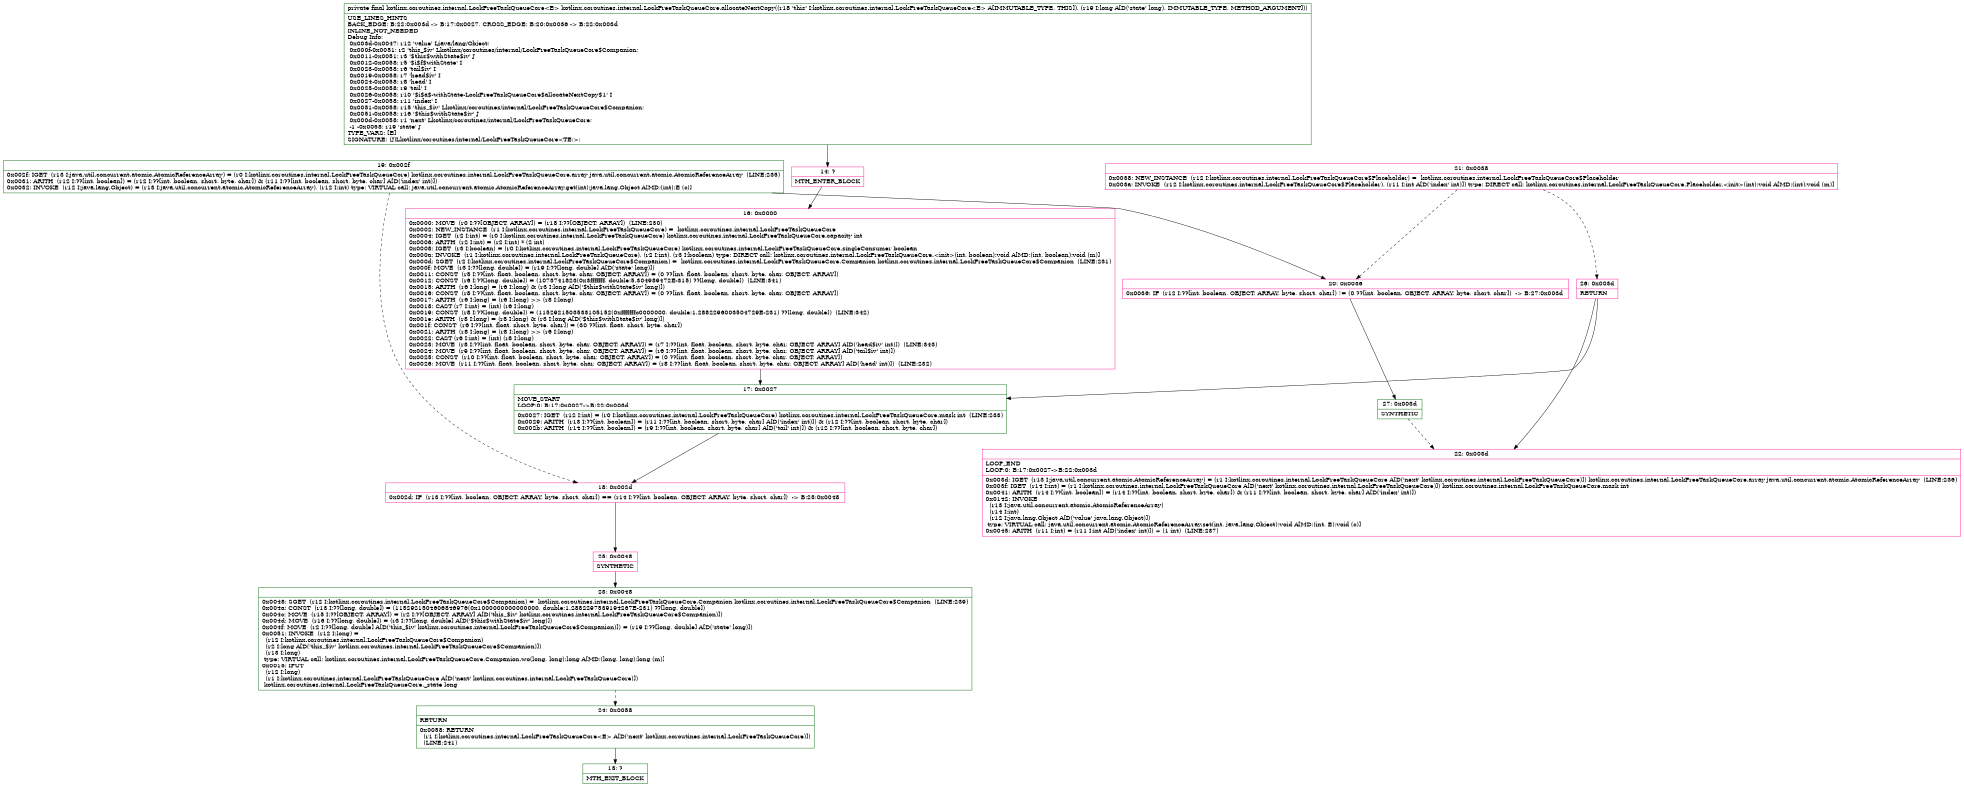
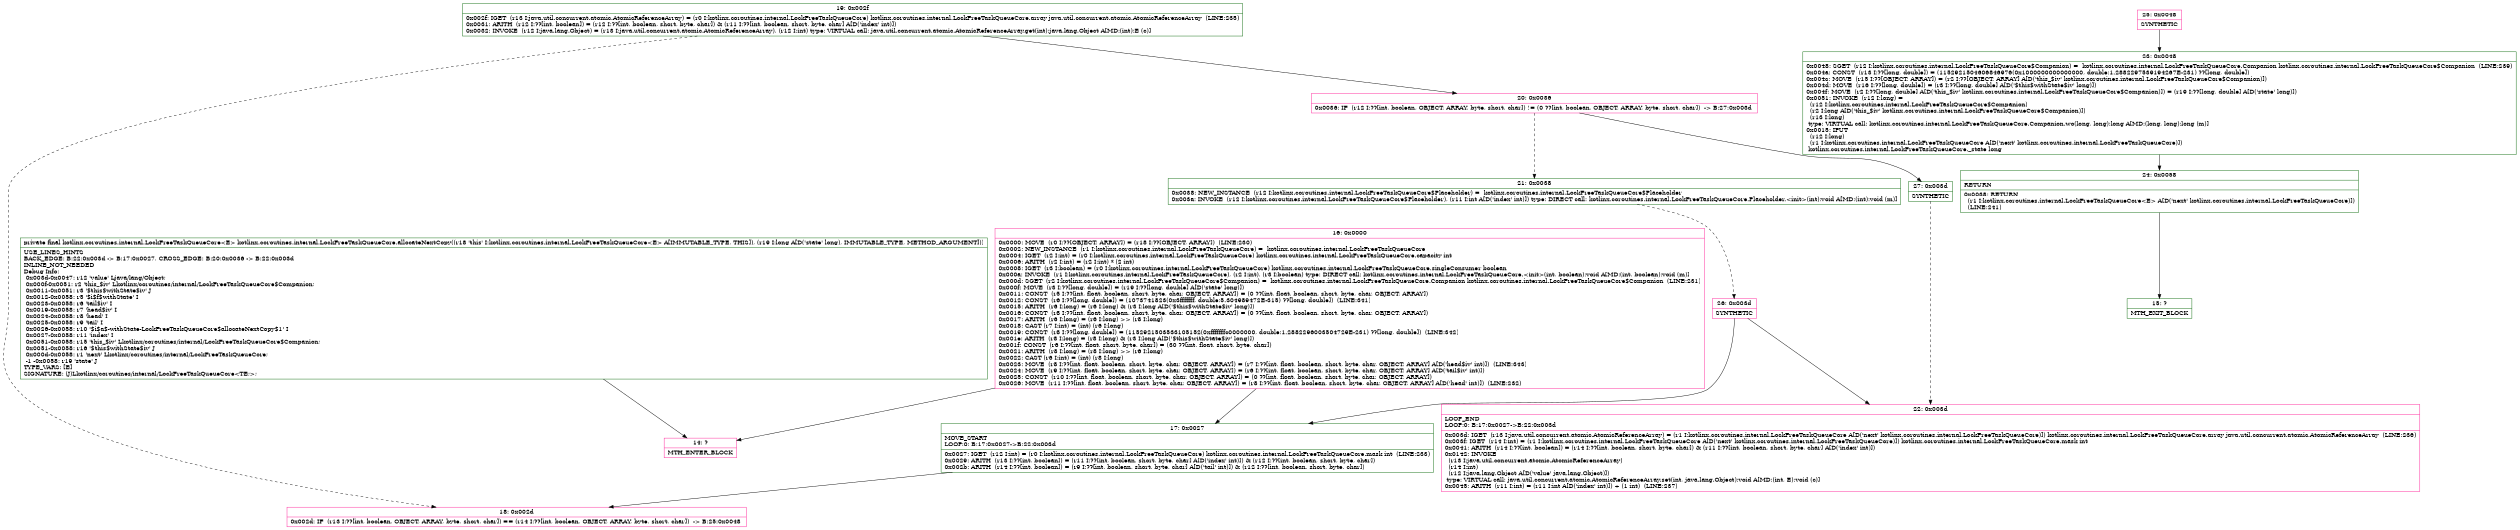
(1471, 177) -> (1534, 191)
(815, 198) -> (868, 414)
(1408, 233) -> (1534, 144)
(1594, 294) -> (1734, 313)
(615, 525) -> none
(615, 696) -> (2159, 160)
(449, 730) -> (1993, 195)
